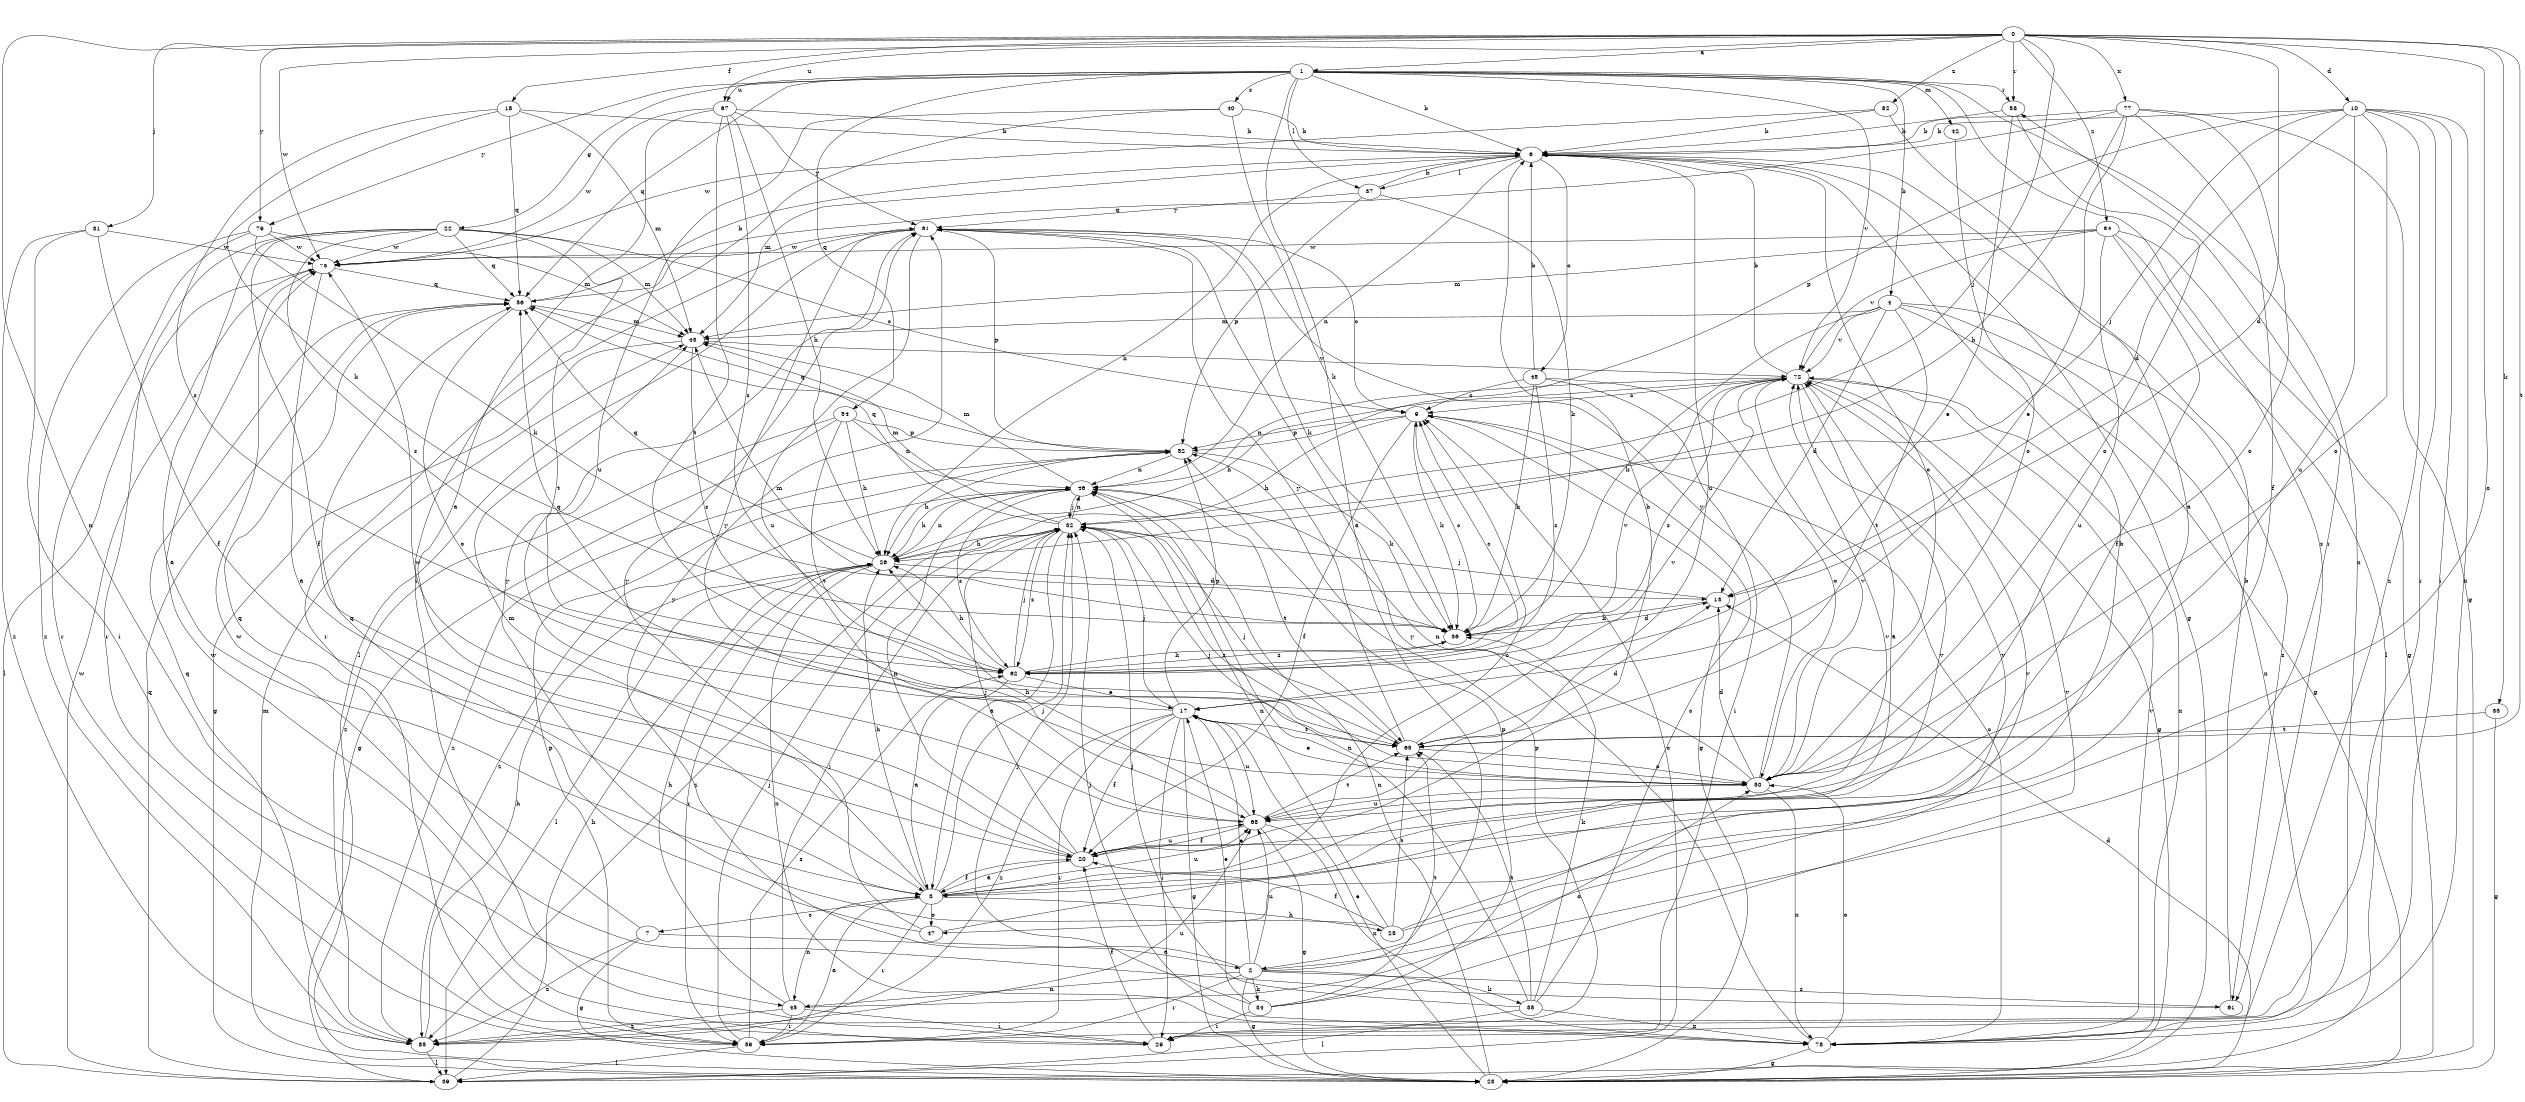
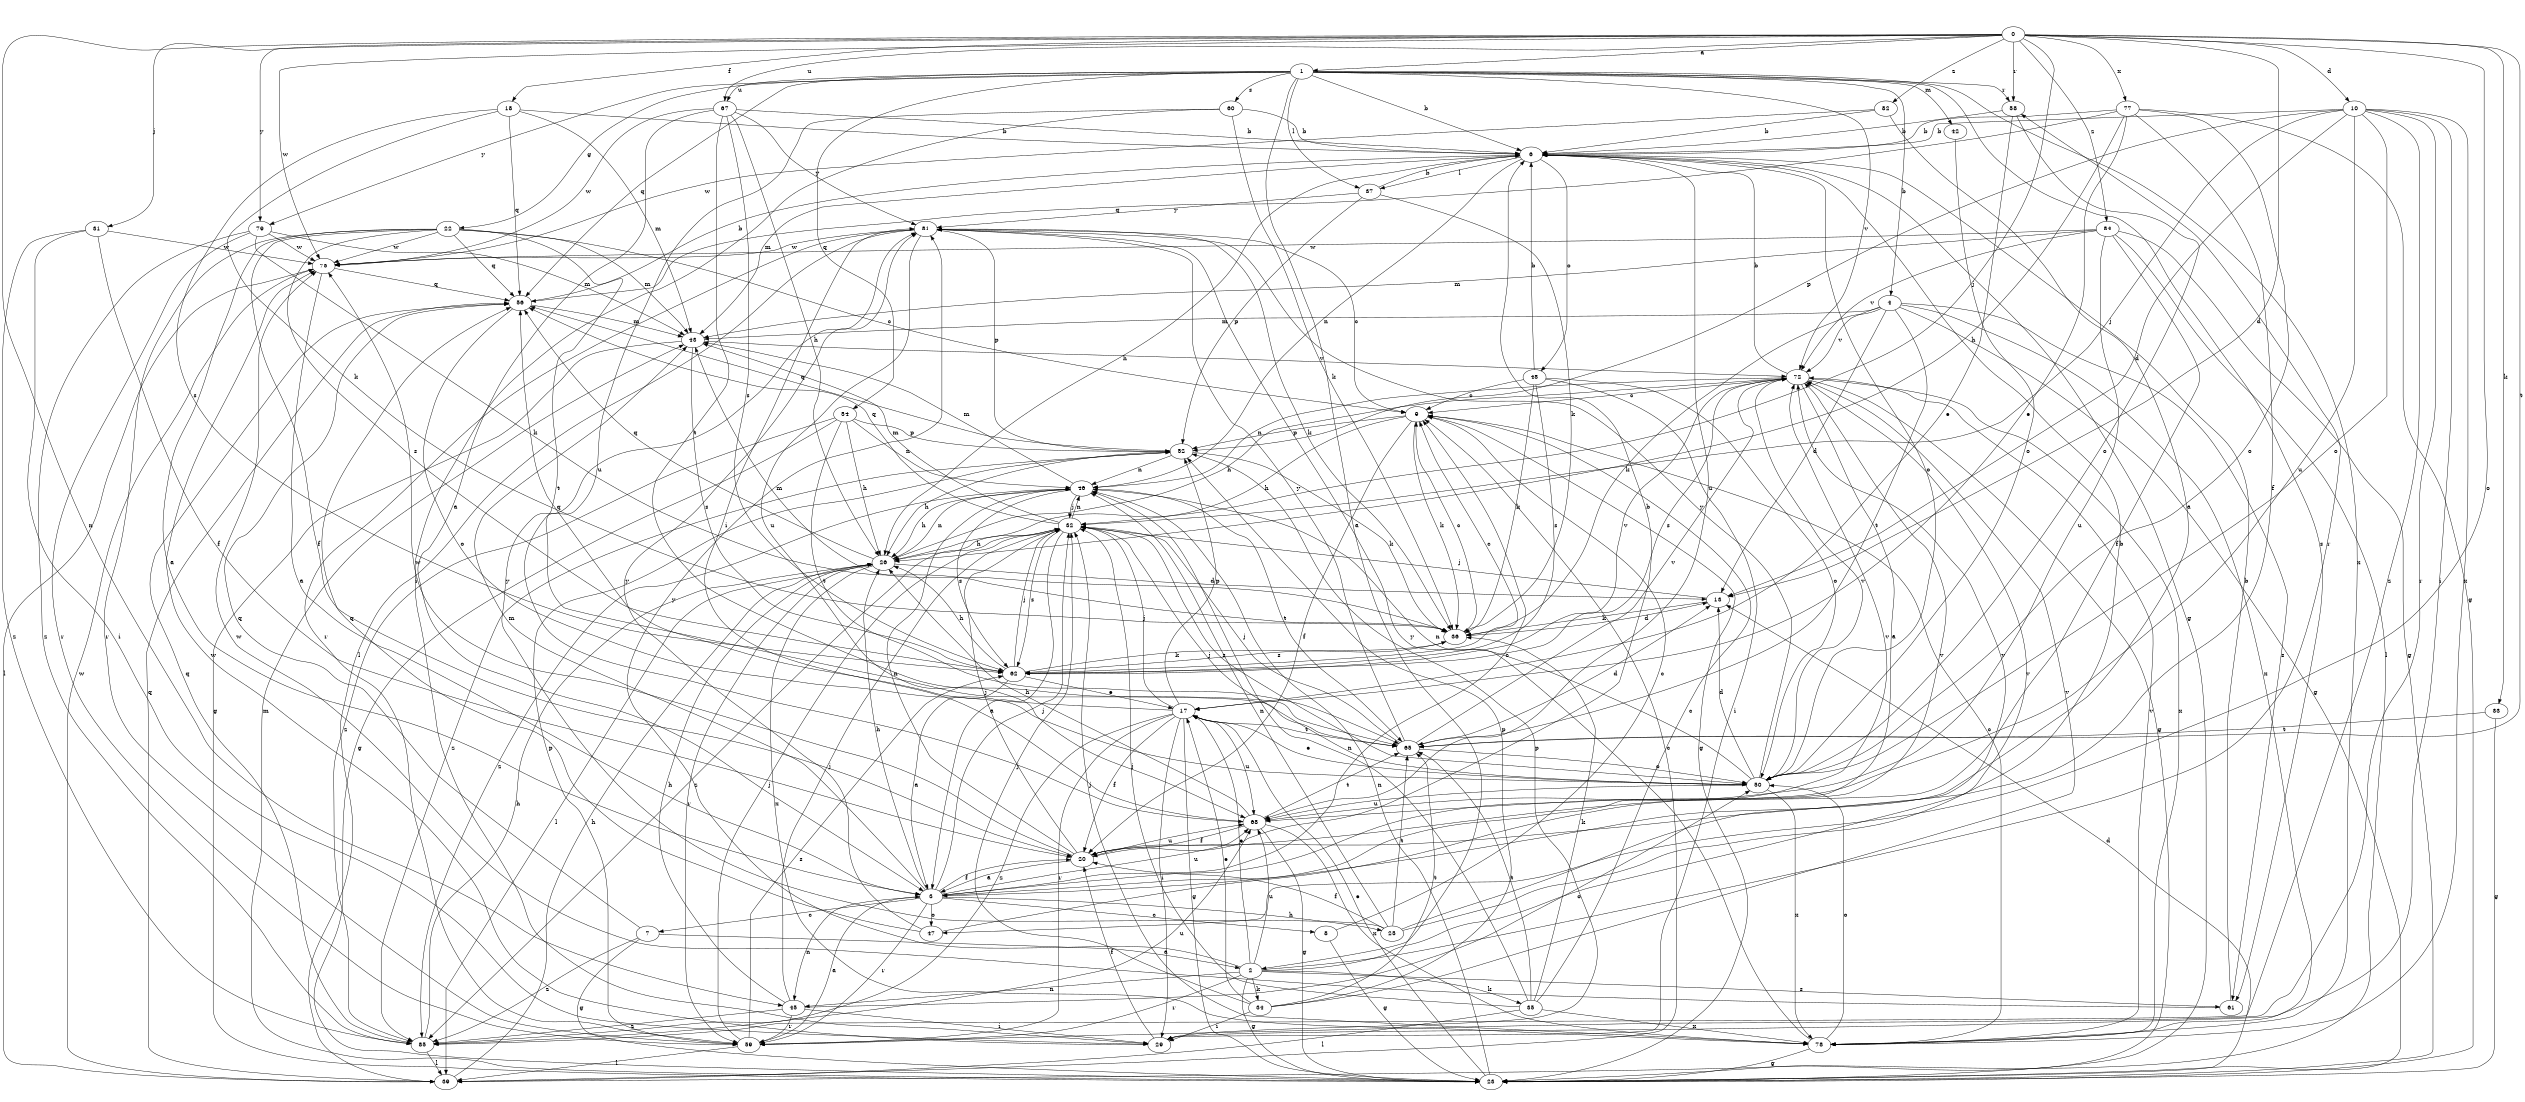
(1231, 109) -> (1231, 109)
(726, 526) -> (726, 526)
none -> (1326, 934)
